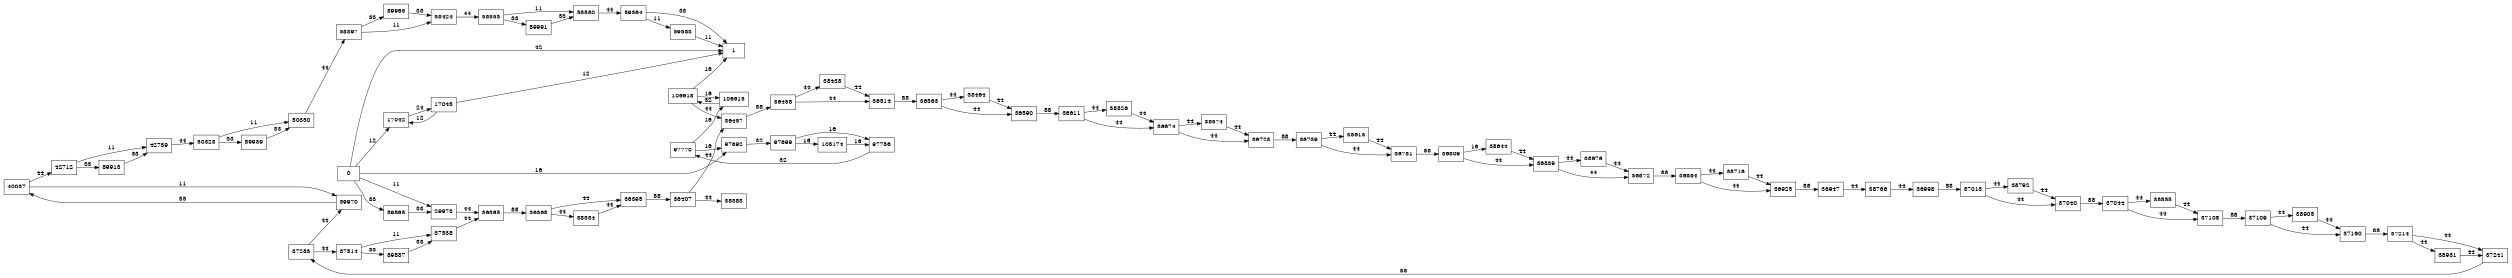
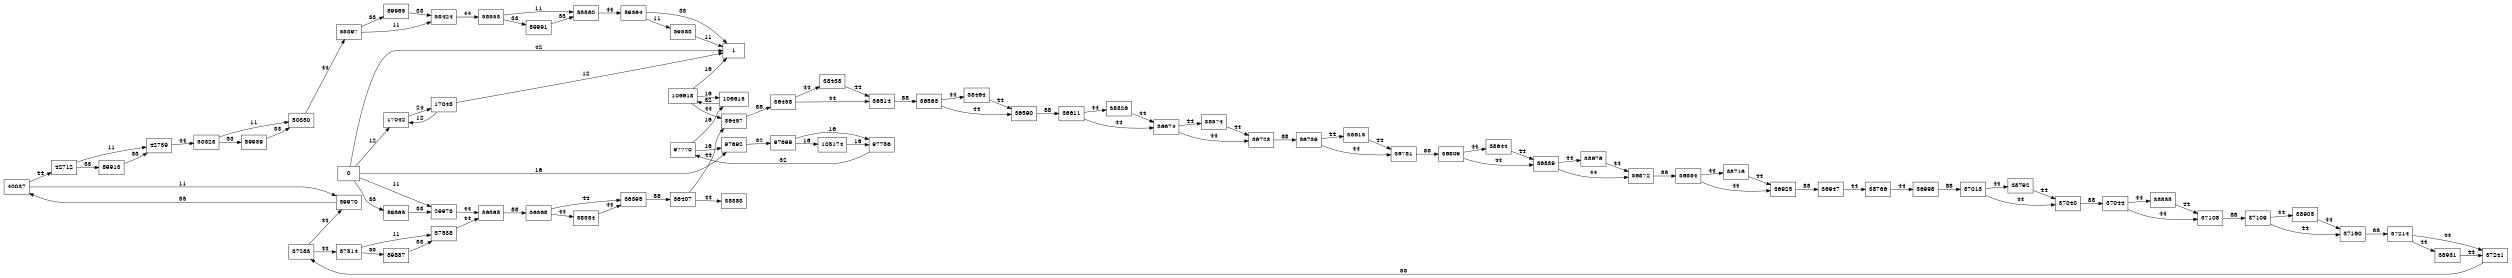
(1475, 147) -> (1475, 147)
